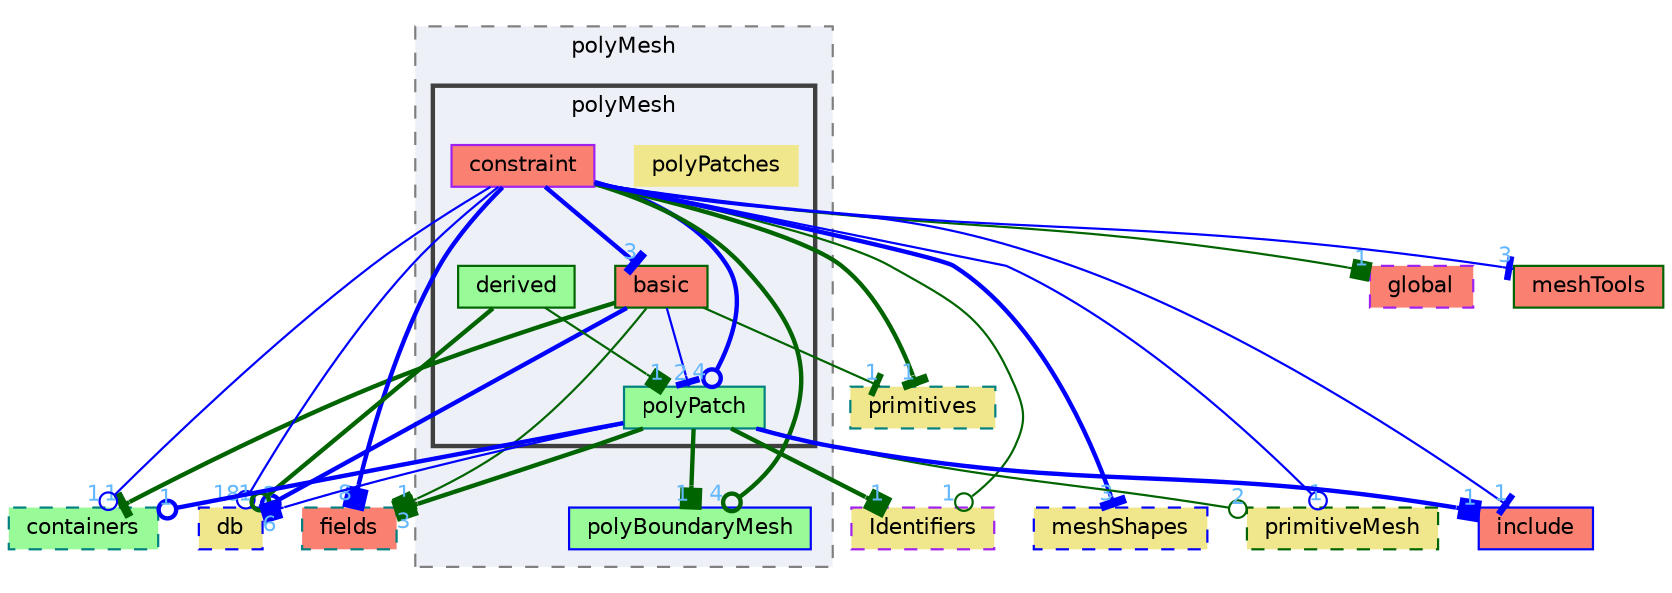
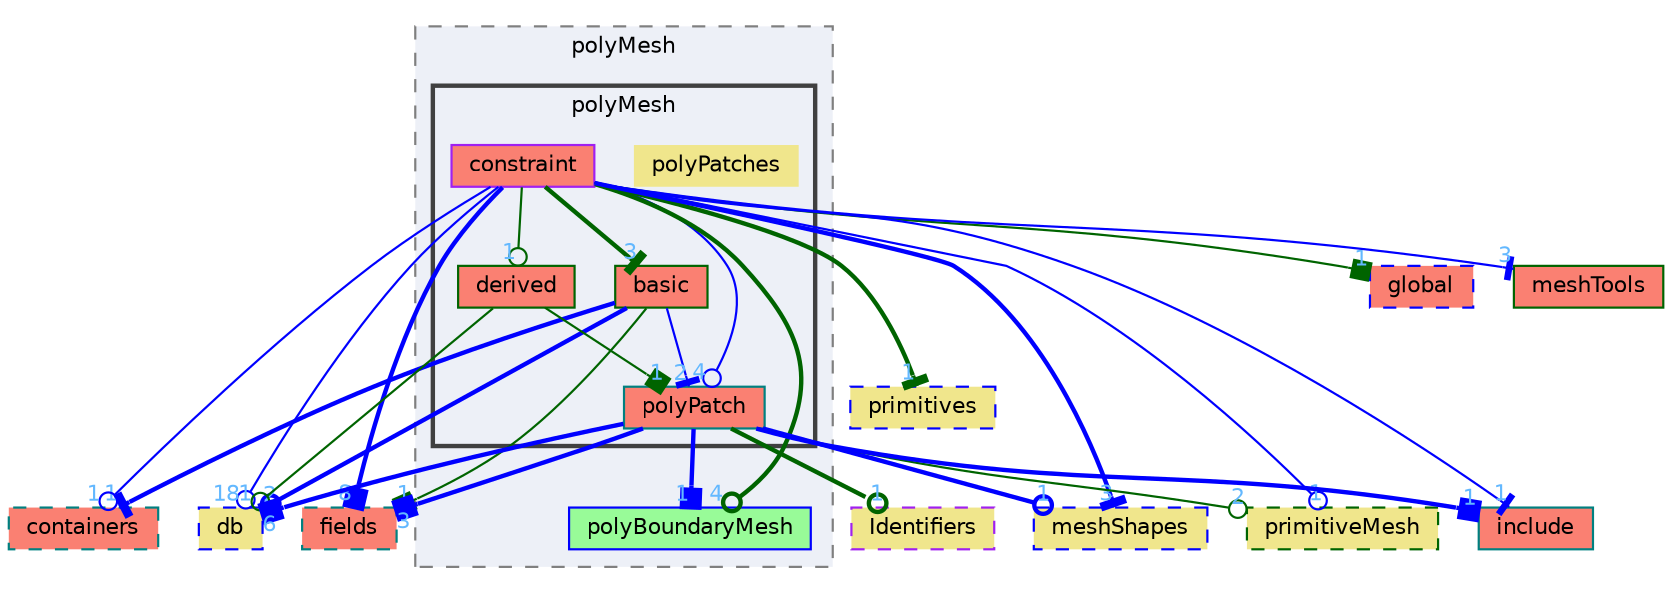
(587, 222) -> (587, 222)
(890, 266) -> (520, 218)
(731, 273) -> (731, 273)
(516, 287) -> (516, 287)
(1422, 287) -> (1422, 287)
(778, 341) -> none
(367, 389) -> (367, 389)
(694, 408) -> (694, 408)
(923, 408) -> (923, 408)
(363, 416) -> (363, 416)
(692, 460) -> (692, 460)
(453, 462) -> (453, 462)
(798, 463) -> (798, 463)
(400, 465) -> (898, 466)
(531, 467) -> (531, 467)
(83, 528) -> (83, 528)
(1536, 528) -> (1536, 528)
